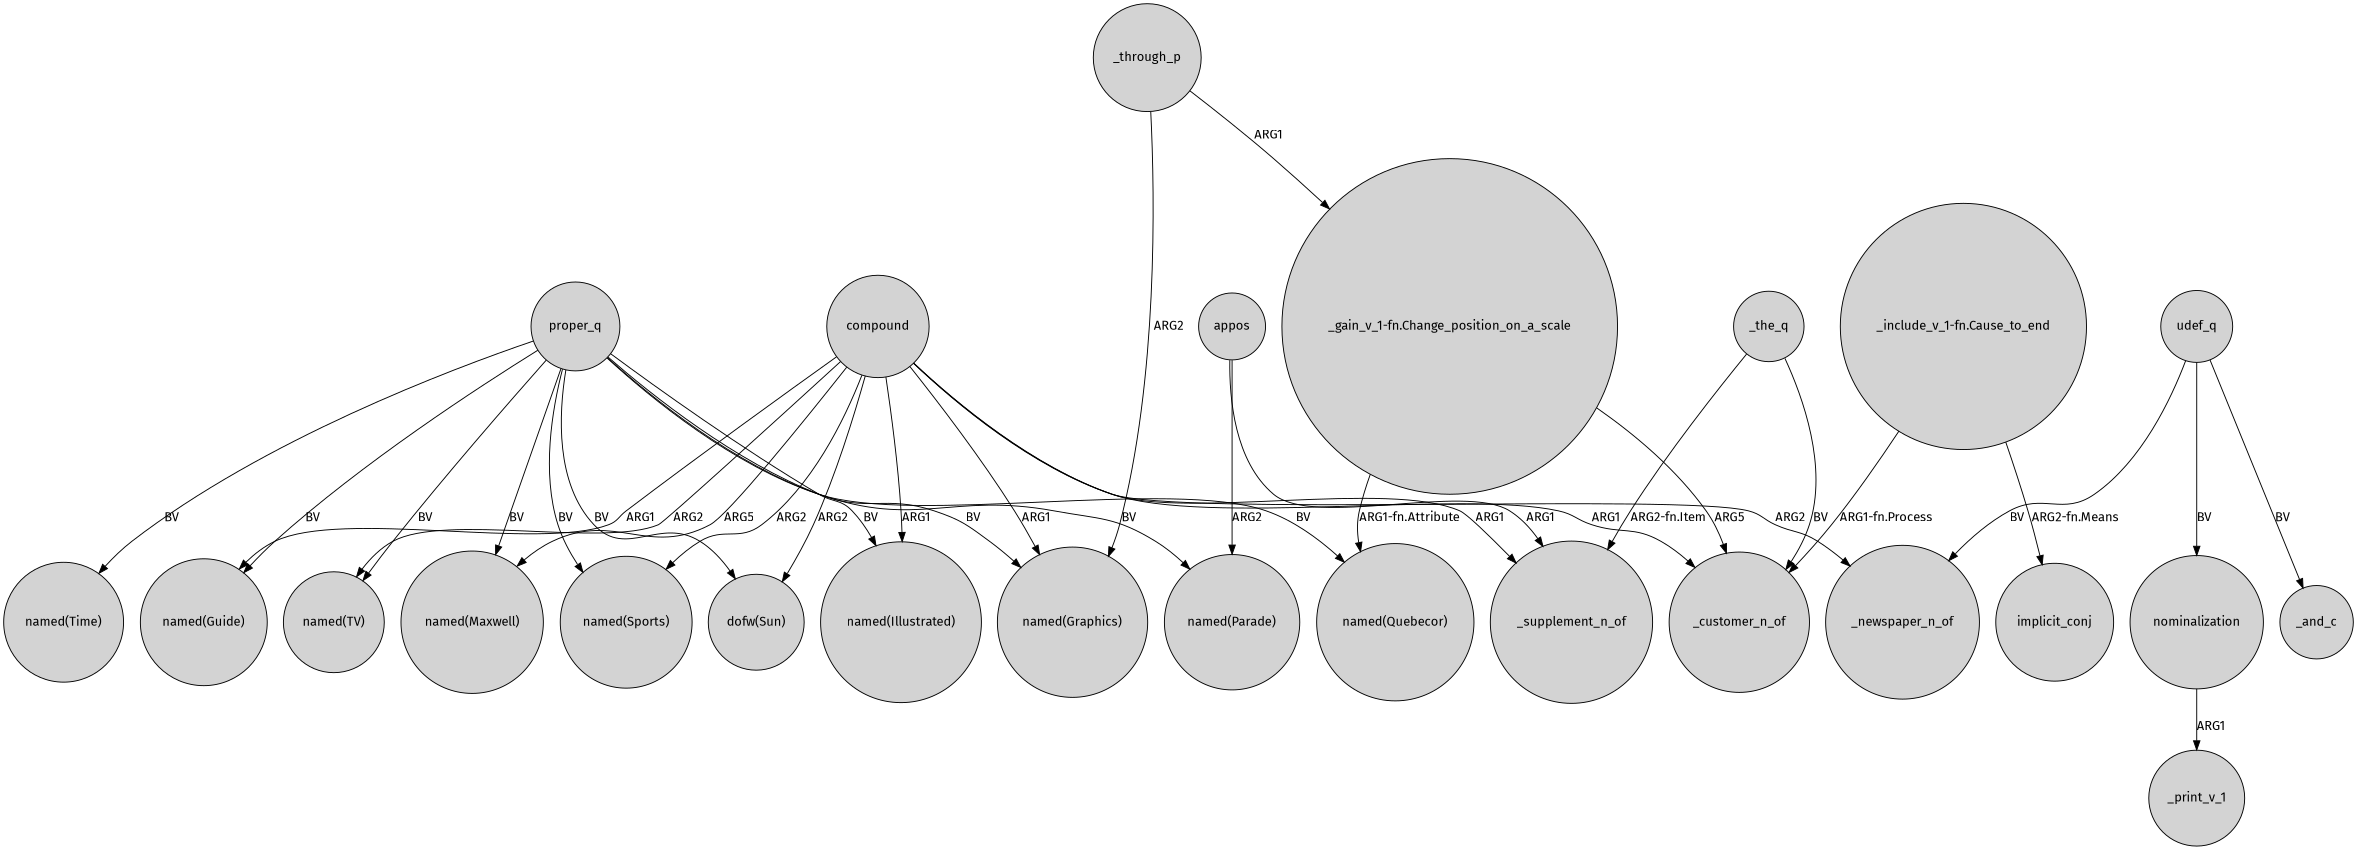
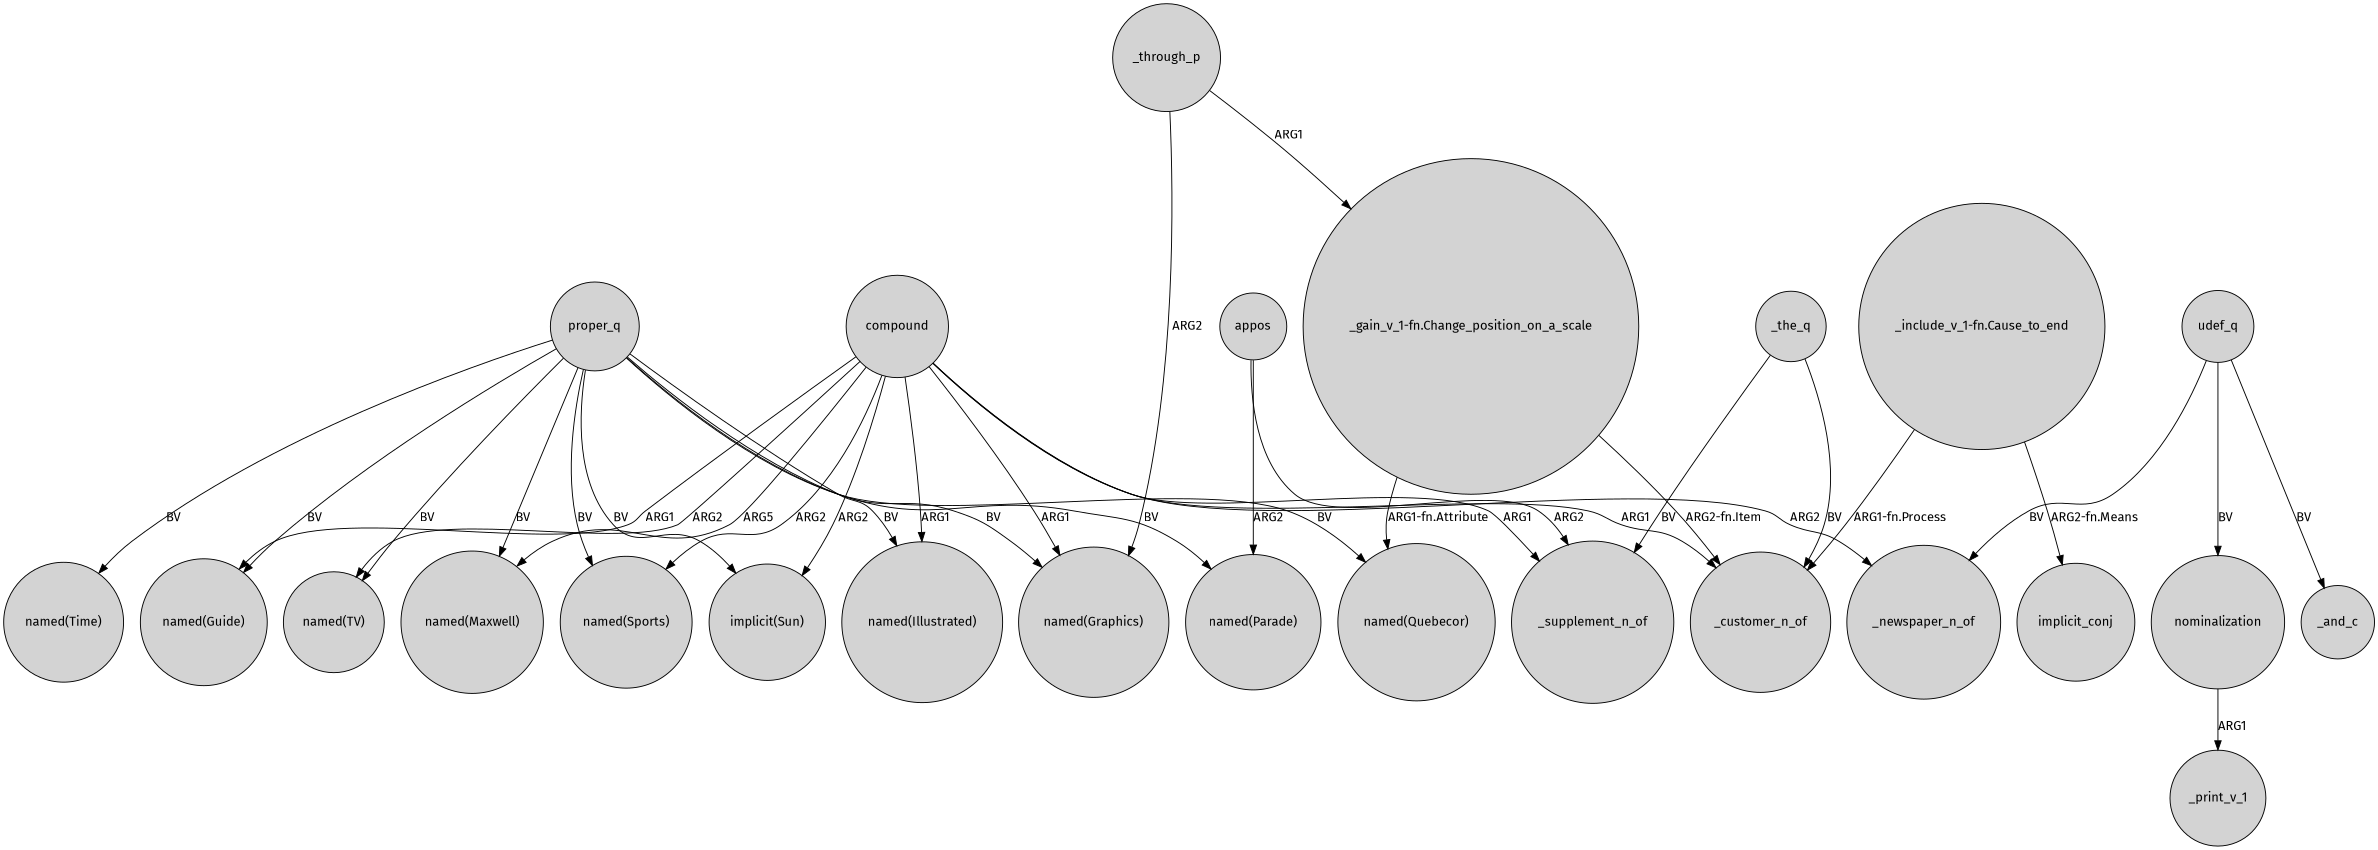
(1541, 518) -> (1569, 518)
(1668, 518) -> (1668, 518)
(1730, 518) -> (1724, 518)
(756, 622) -> (767, 622)
